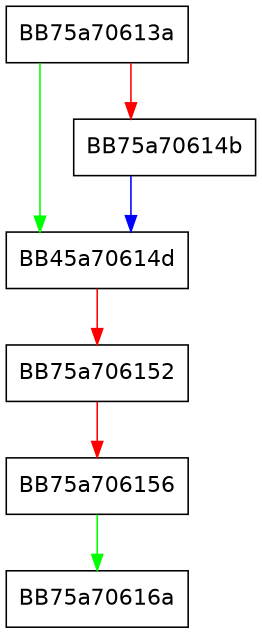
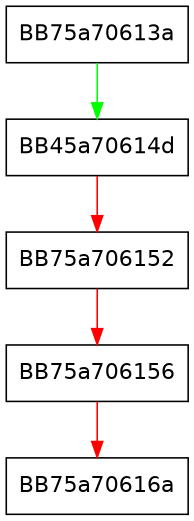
(165, 147) -> none
(97, 535) -> (97, 422)
